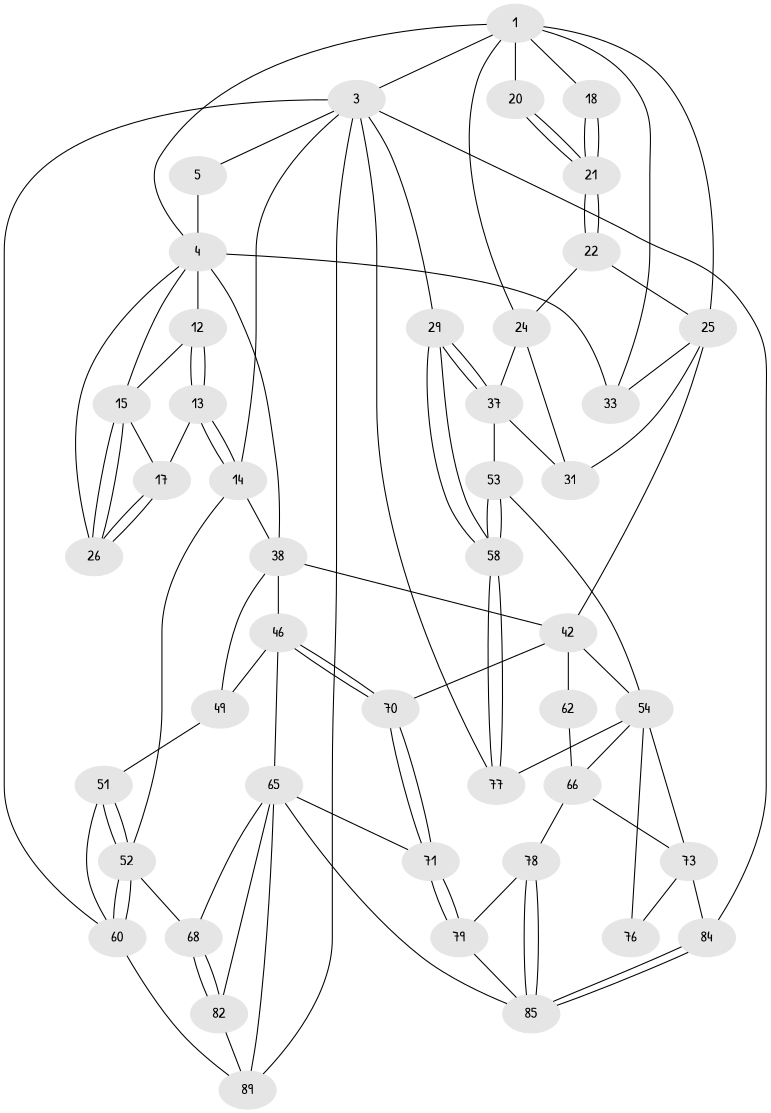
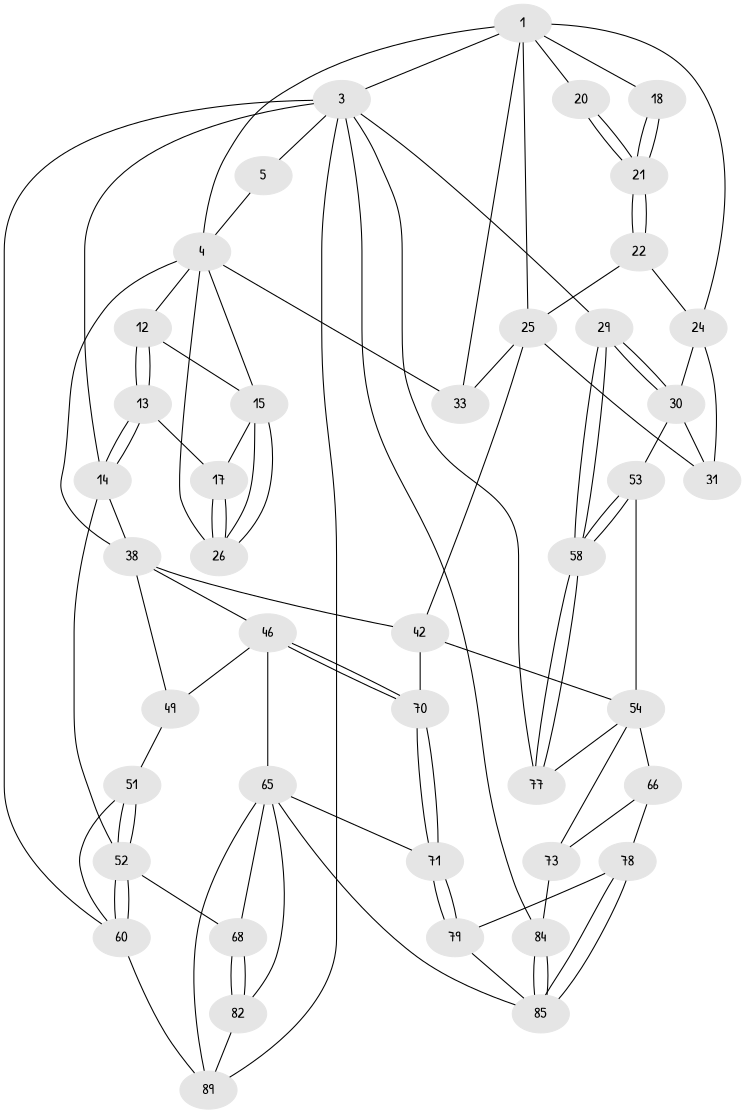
(494, 404) -> (676, 404)
(568, 709) -> none
(631, 938) -> none
